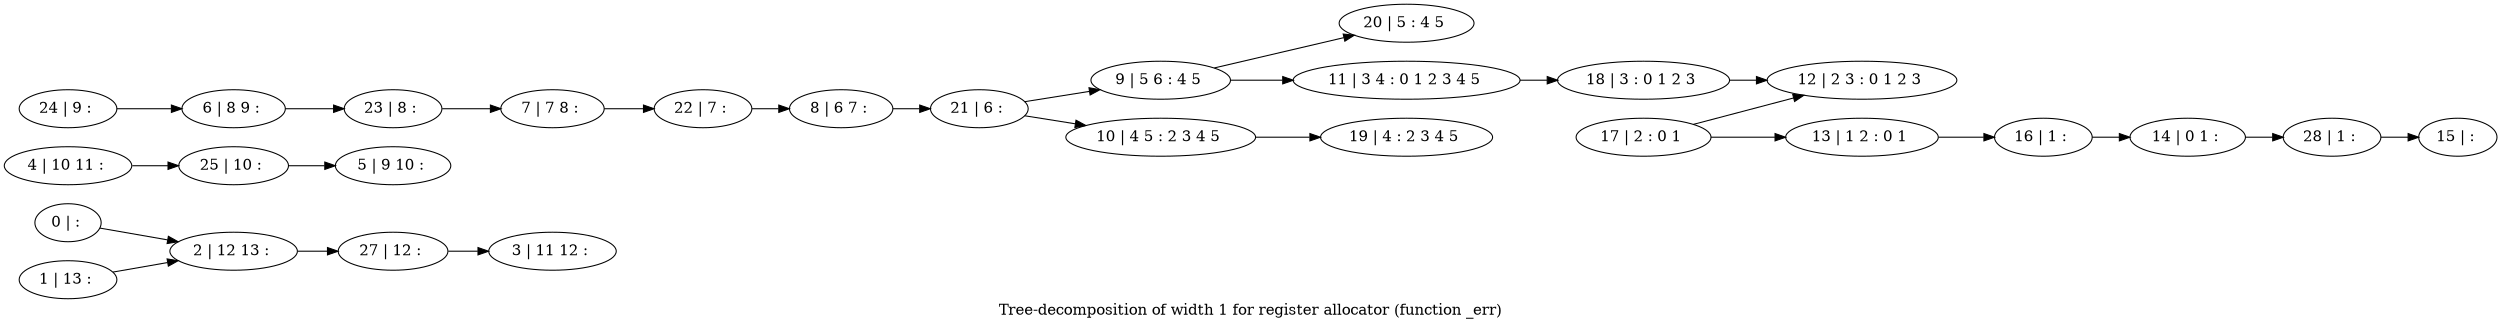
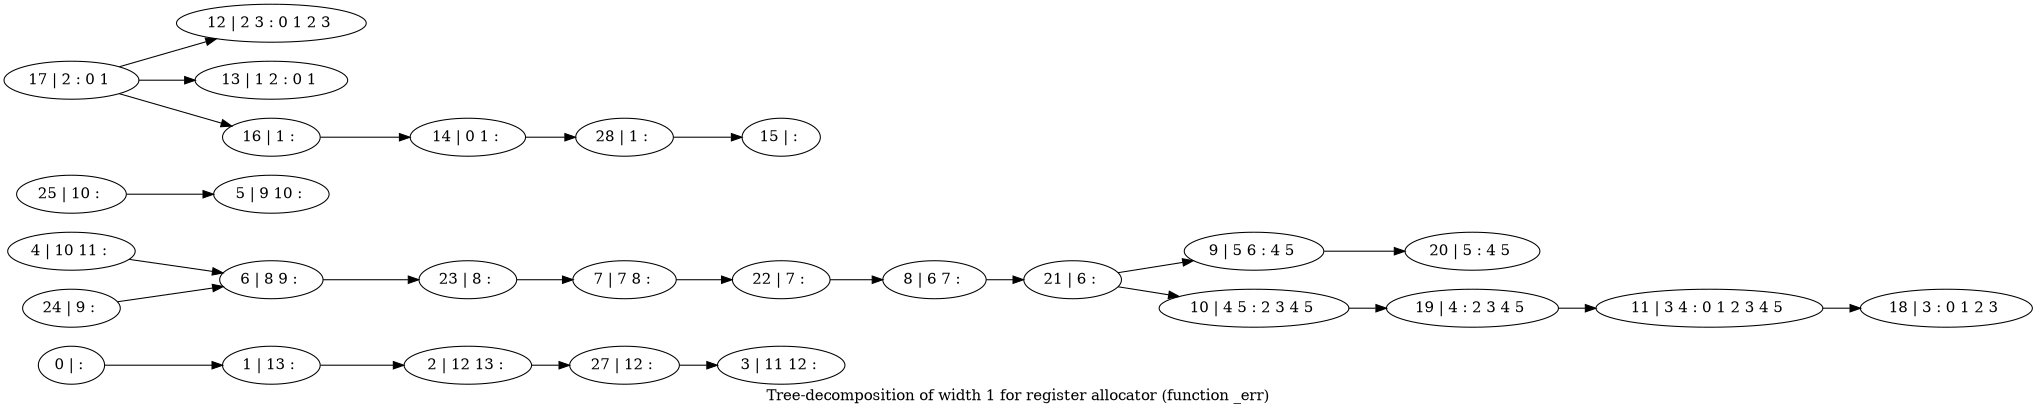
(1257, 80) -> (1572, 308)
(1743, 80) -> none
(1961, 137) -> (170, 108)
(150, 166) -> (171, 265)
(134, 234) -> (158, 365)
